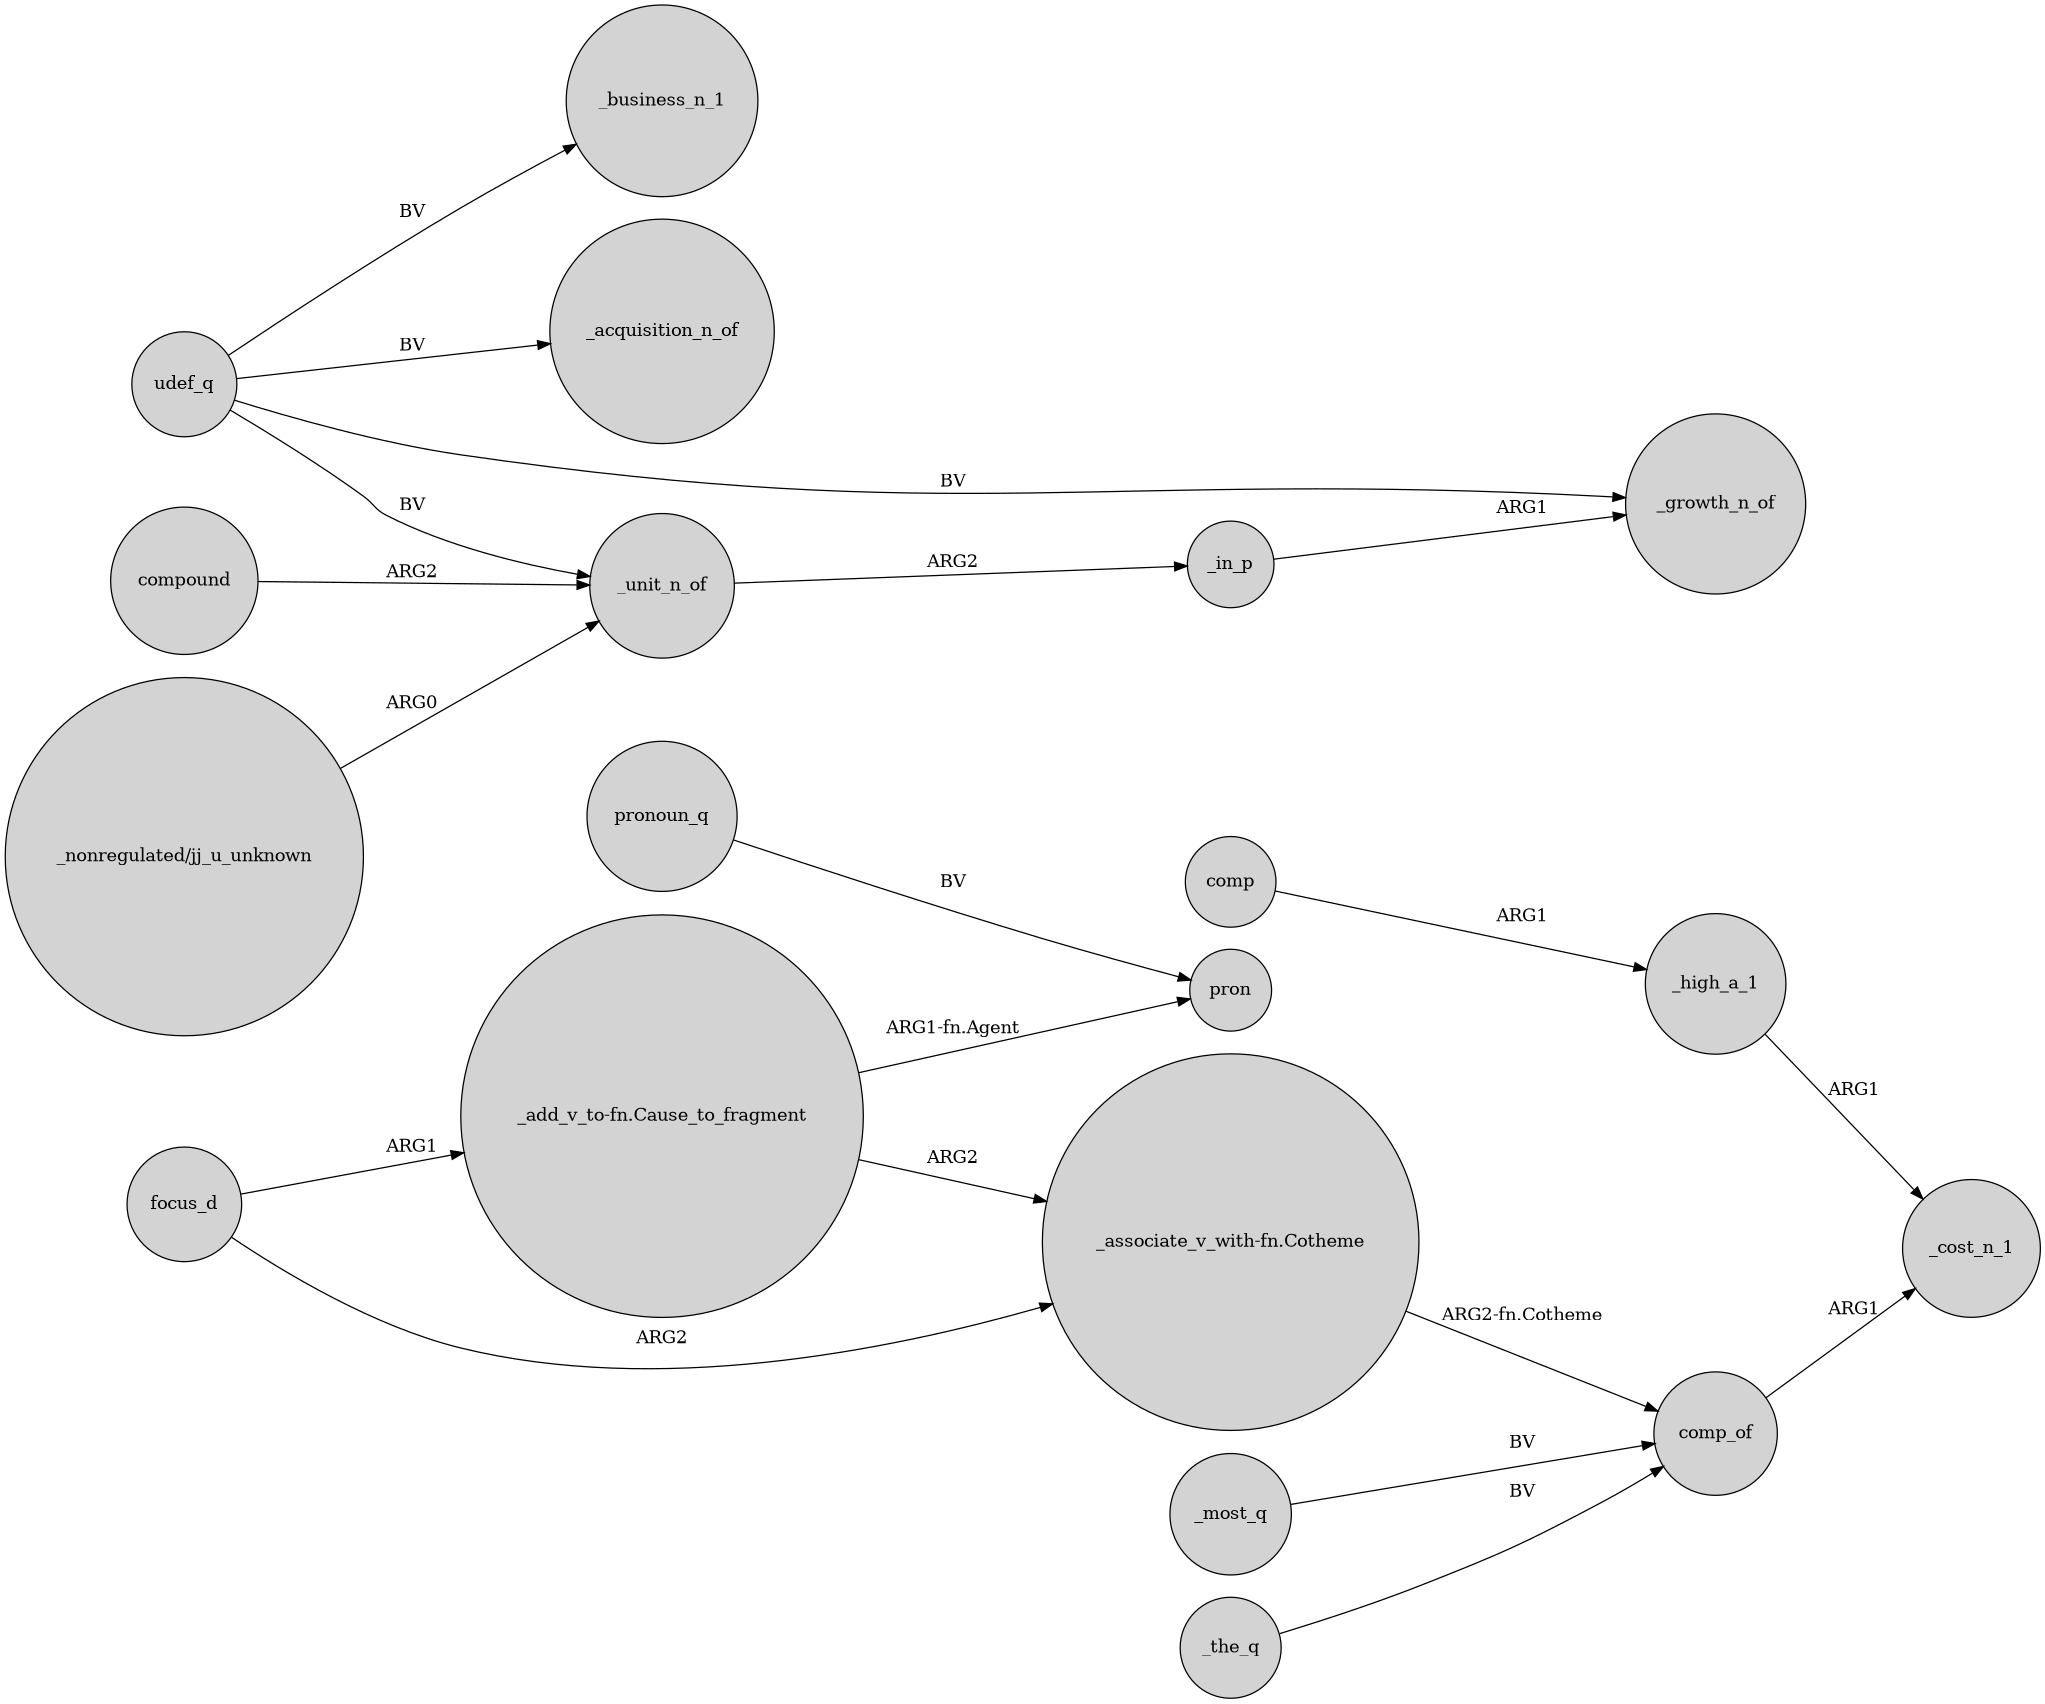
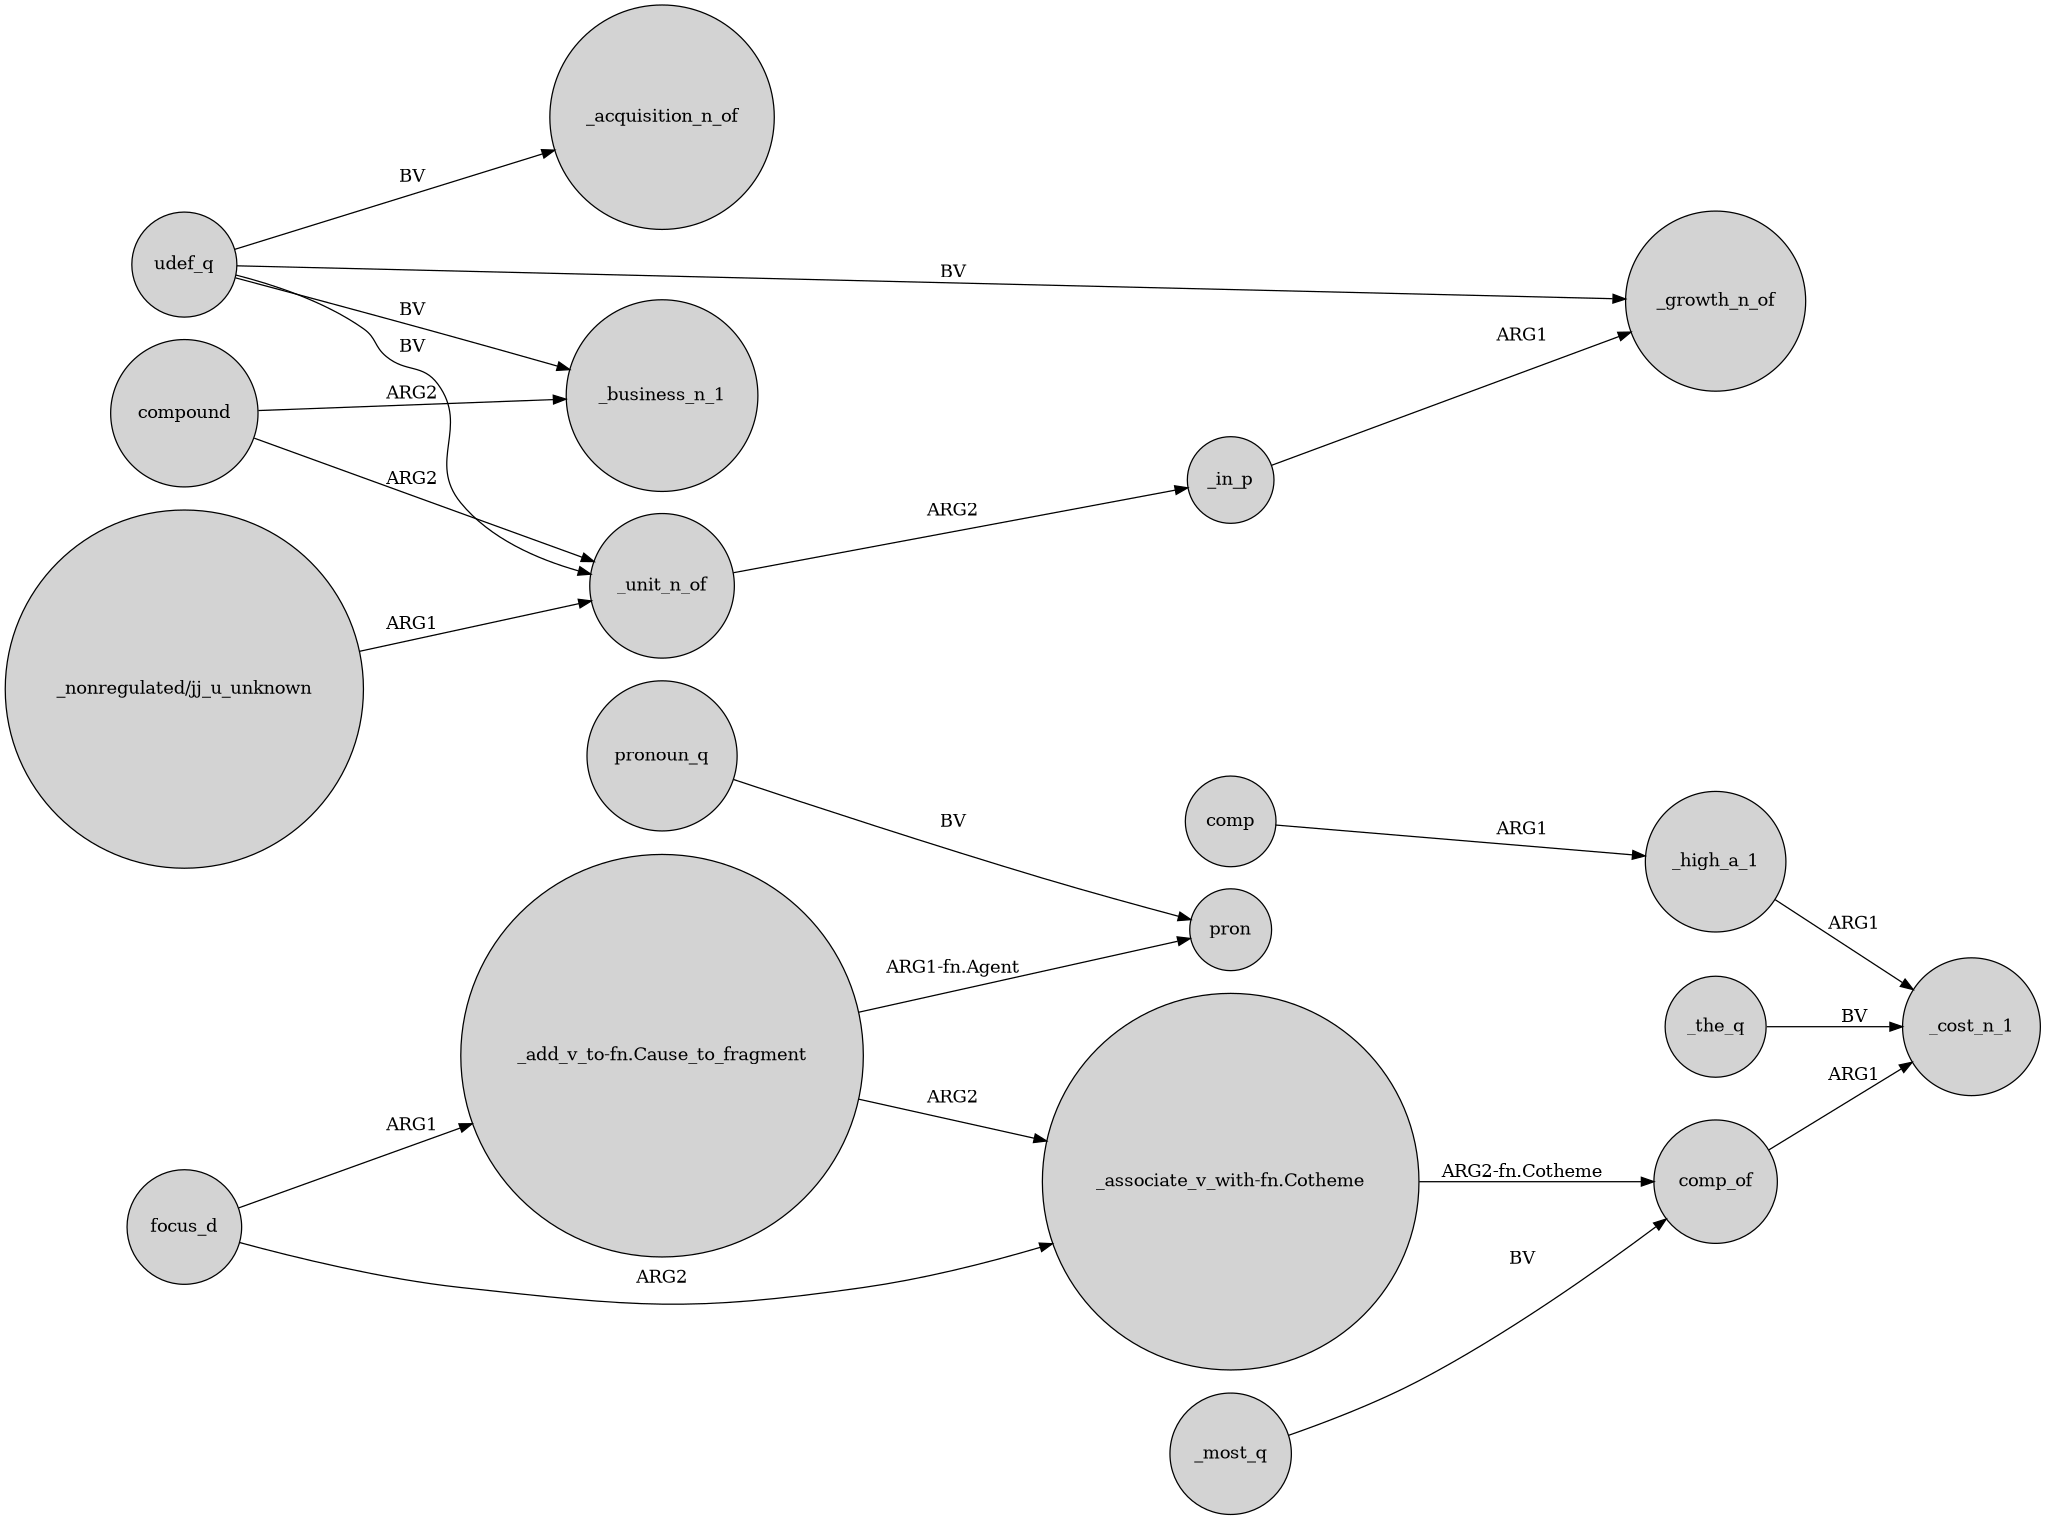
none -> (406, 405)
(412, 704) -> (412, 624)
(1471, 1565) -> (1828, 1027)
